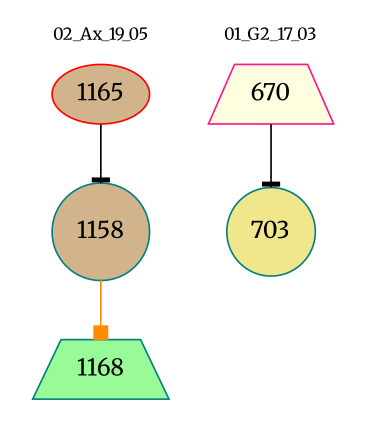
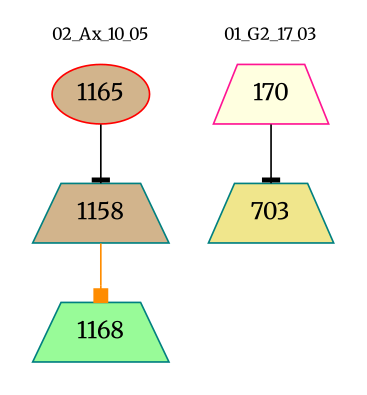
(101, 36) -> (101, 36)
(271, 94) -> (271, 94)
(101, 232) -> (101, 213)
(271, 232) -> (271, 213)
